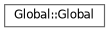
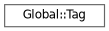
(55, 16) -> (55, 16)
